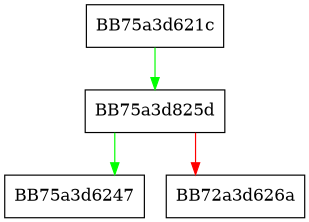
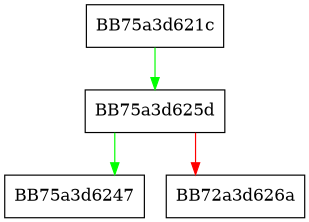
(155, 111) -> (155, 111)
